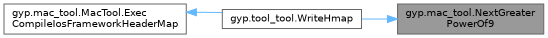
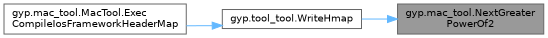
(209, 12) -> (199, 26)
(471, 19) -> (471, 19)
